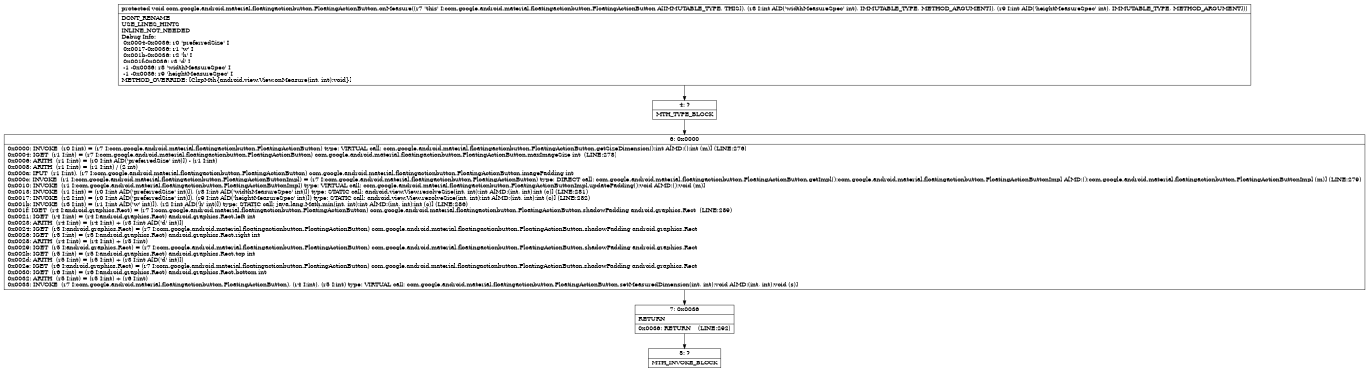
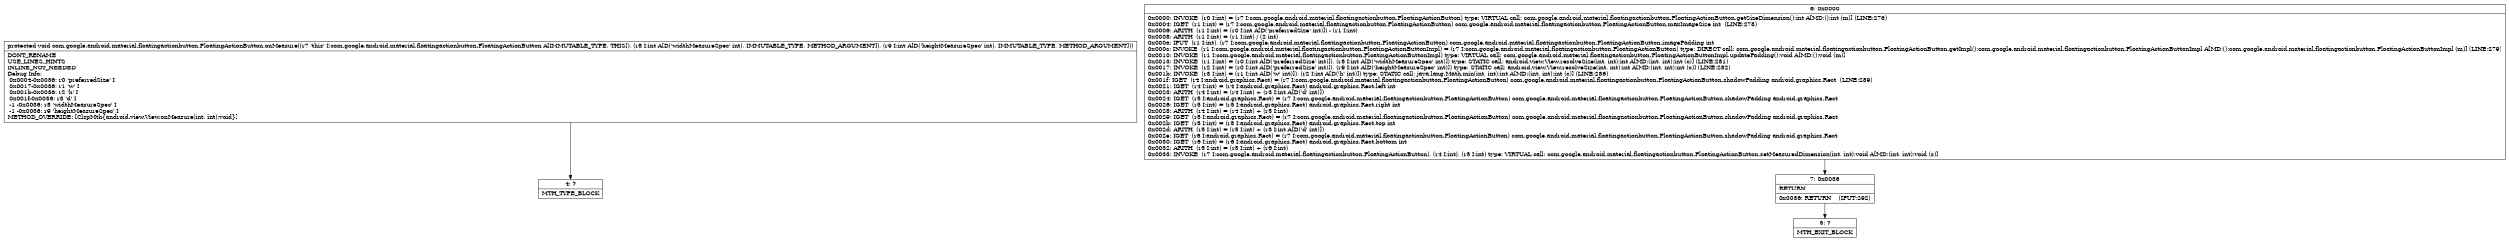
(685, 125) -> none
(685, 329) -> (1825, 198)
(685, 363) -> (1825, 232)
